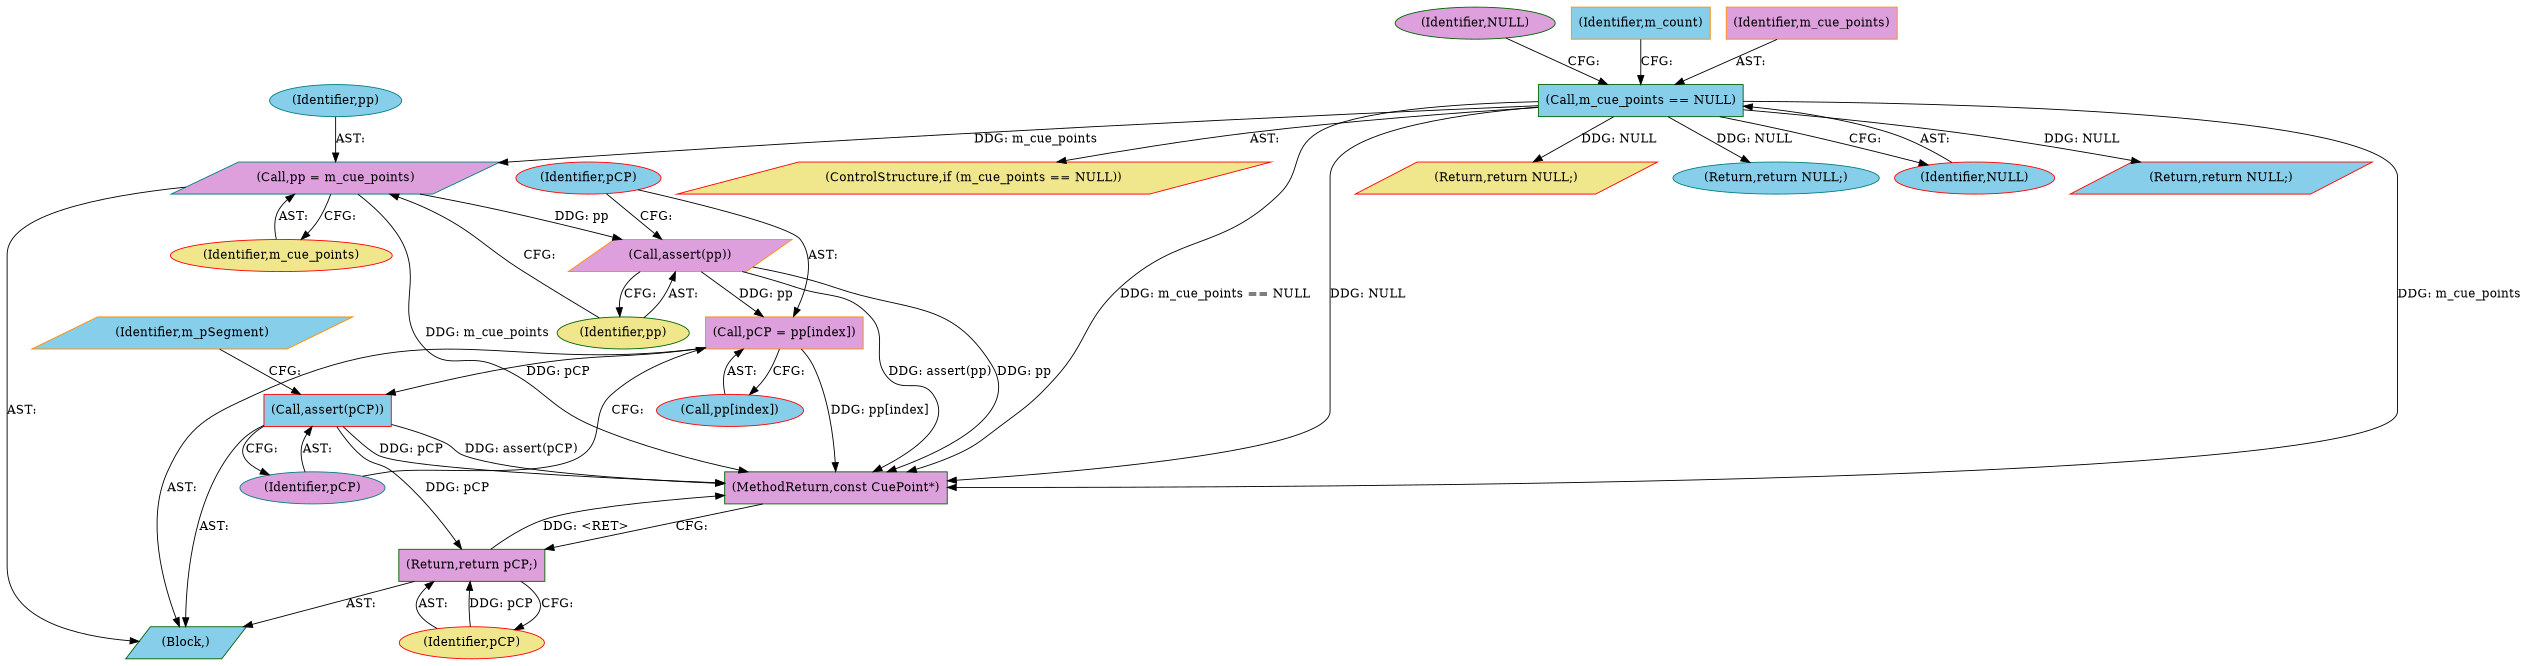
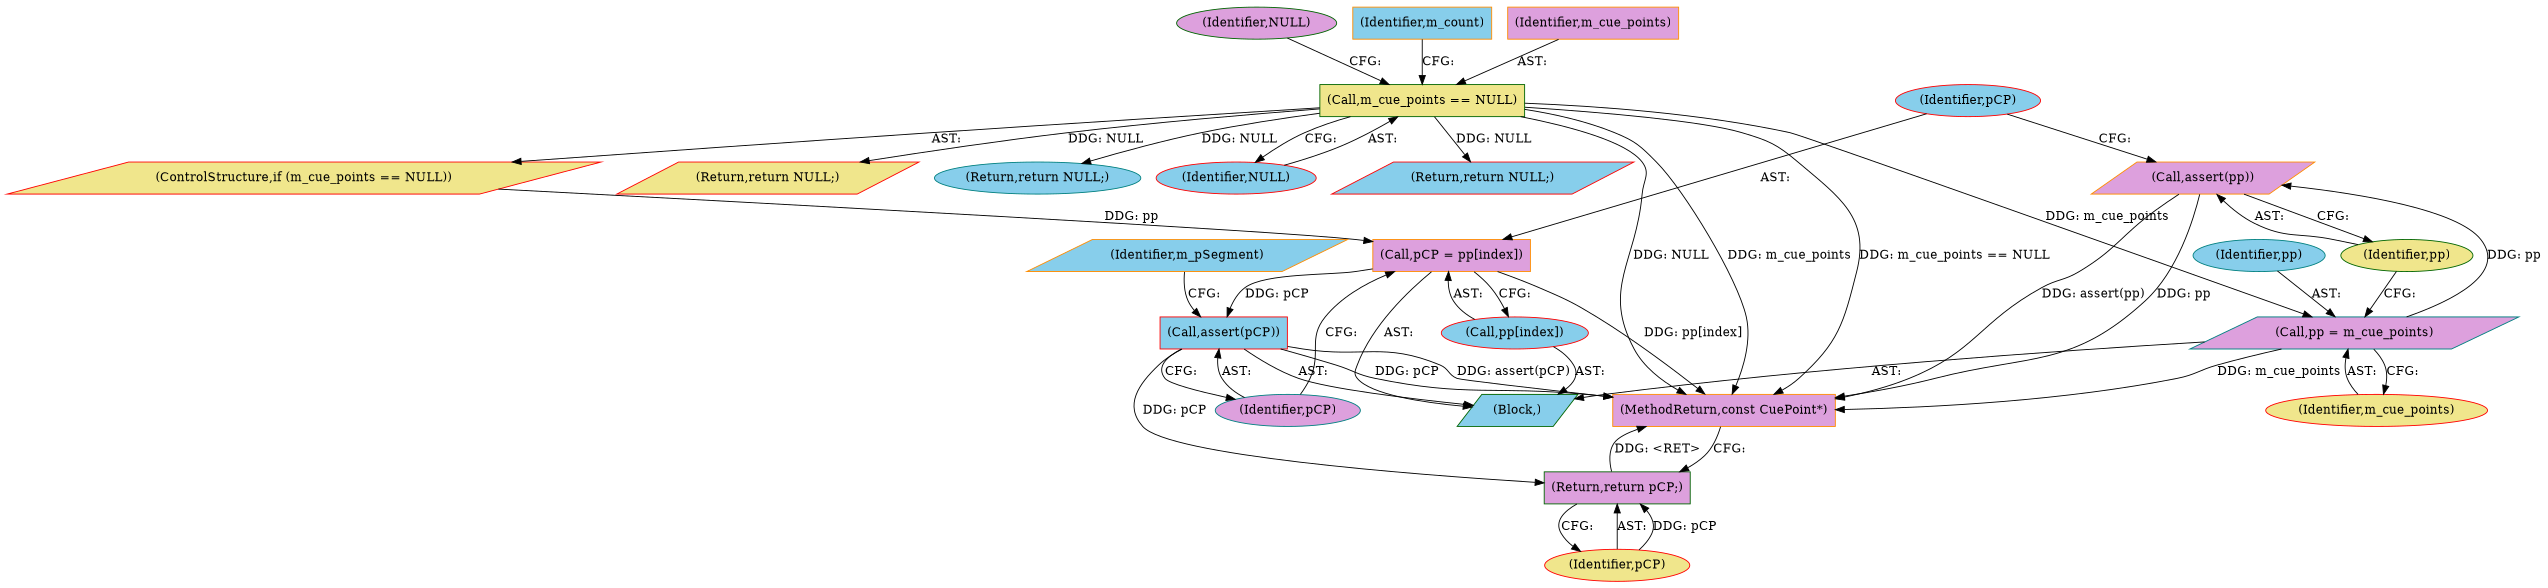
(1641, 101) -> (1422, 101)
(729, 292) -> (931, 213)
(836, 488) -> (1724, 410)
(333, 603) -> (1574, 366)
